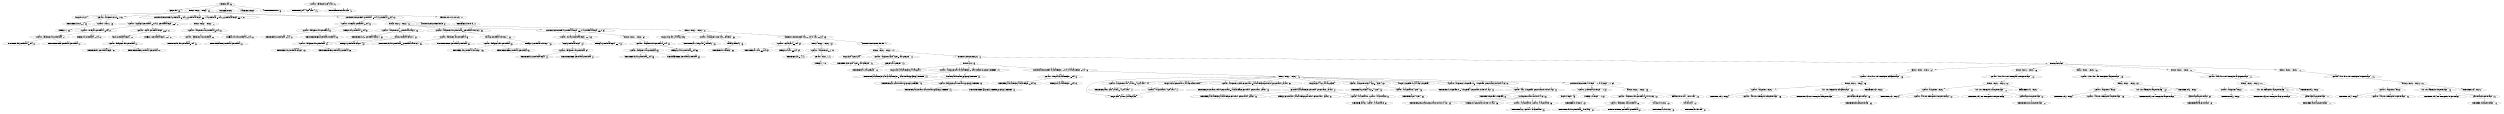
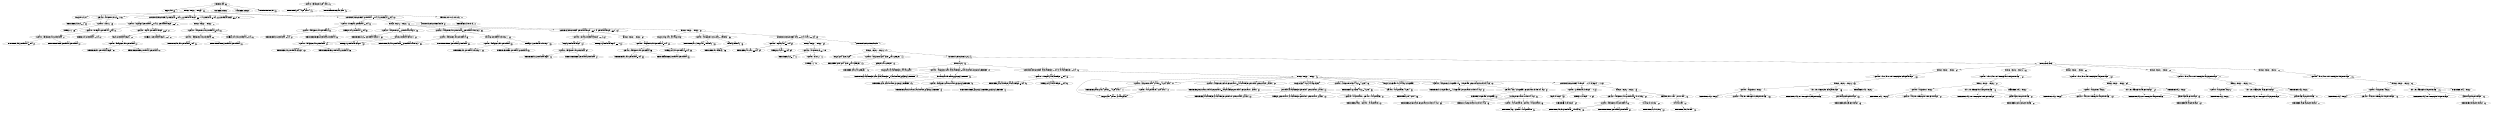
(1182, 83) -> none
